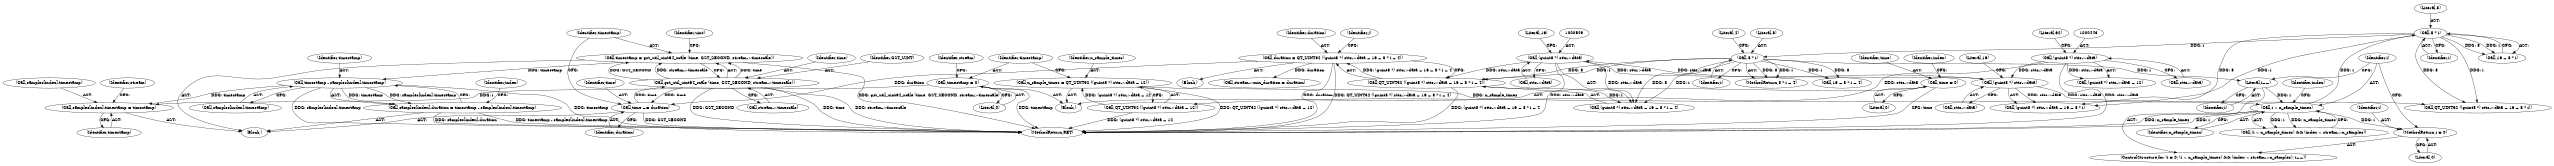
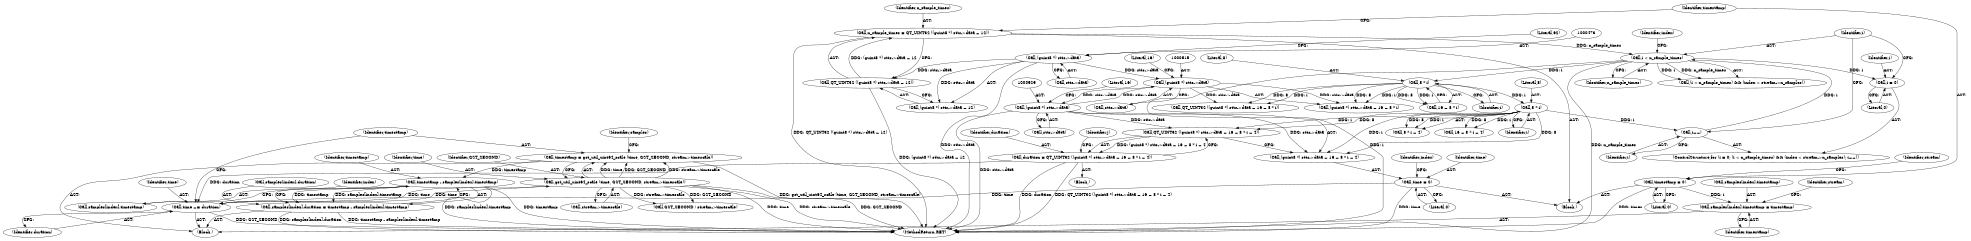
(690, 33) -> (629, 133)
(1729, 33) -> none
(2089, 33) -> (1586, 33)
(892, 58) -> (474, 158)
none -> (1180, 58)
(1264, 83) -> none
(1771, 83) -> (1407, 133)
(2258, 83) -> (1691, 133)
(1544, 90) -> (1367, 170)
(218, 92) -> none
none -> (912, 93)
(1616, 95) -> (1270, 145)
none -> (900, 98)
(1036, 108) -> (1630, 207)
(1922, 108) -> (1410, 207)
(2334, 117) -> none
(1292, 126) -> none
(2425, 133) -> (1887, 83)
none -> (286, 183)
none -> (897, 198)
none -> (696, 207)
